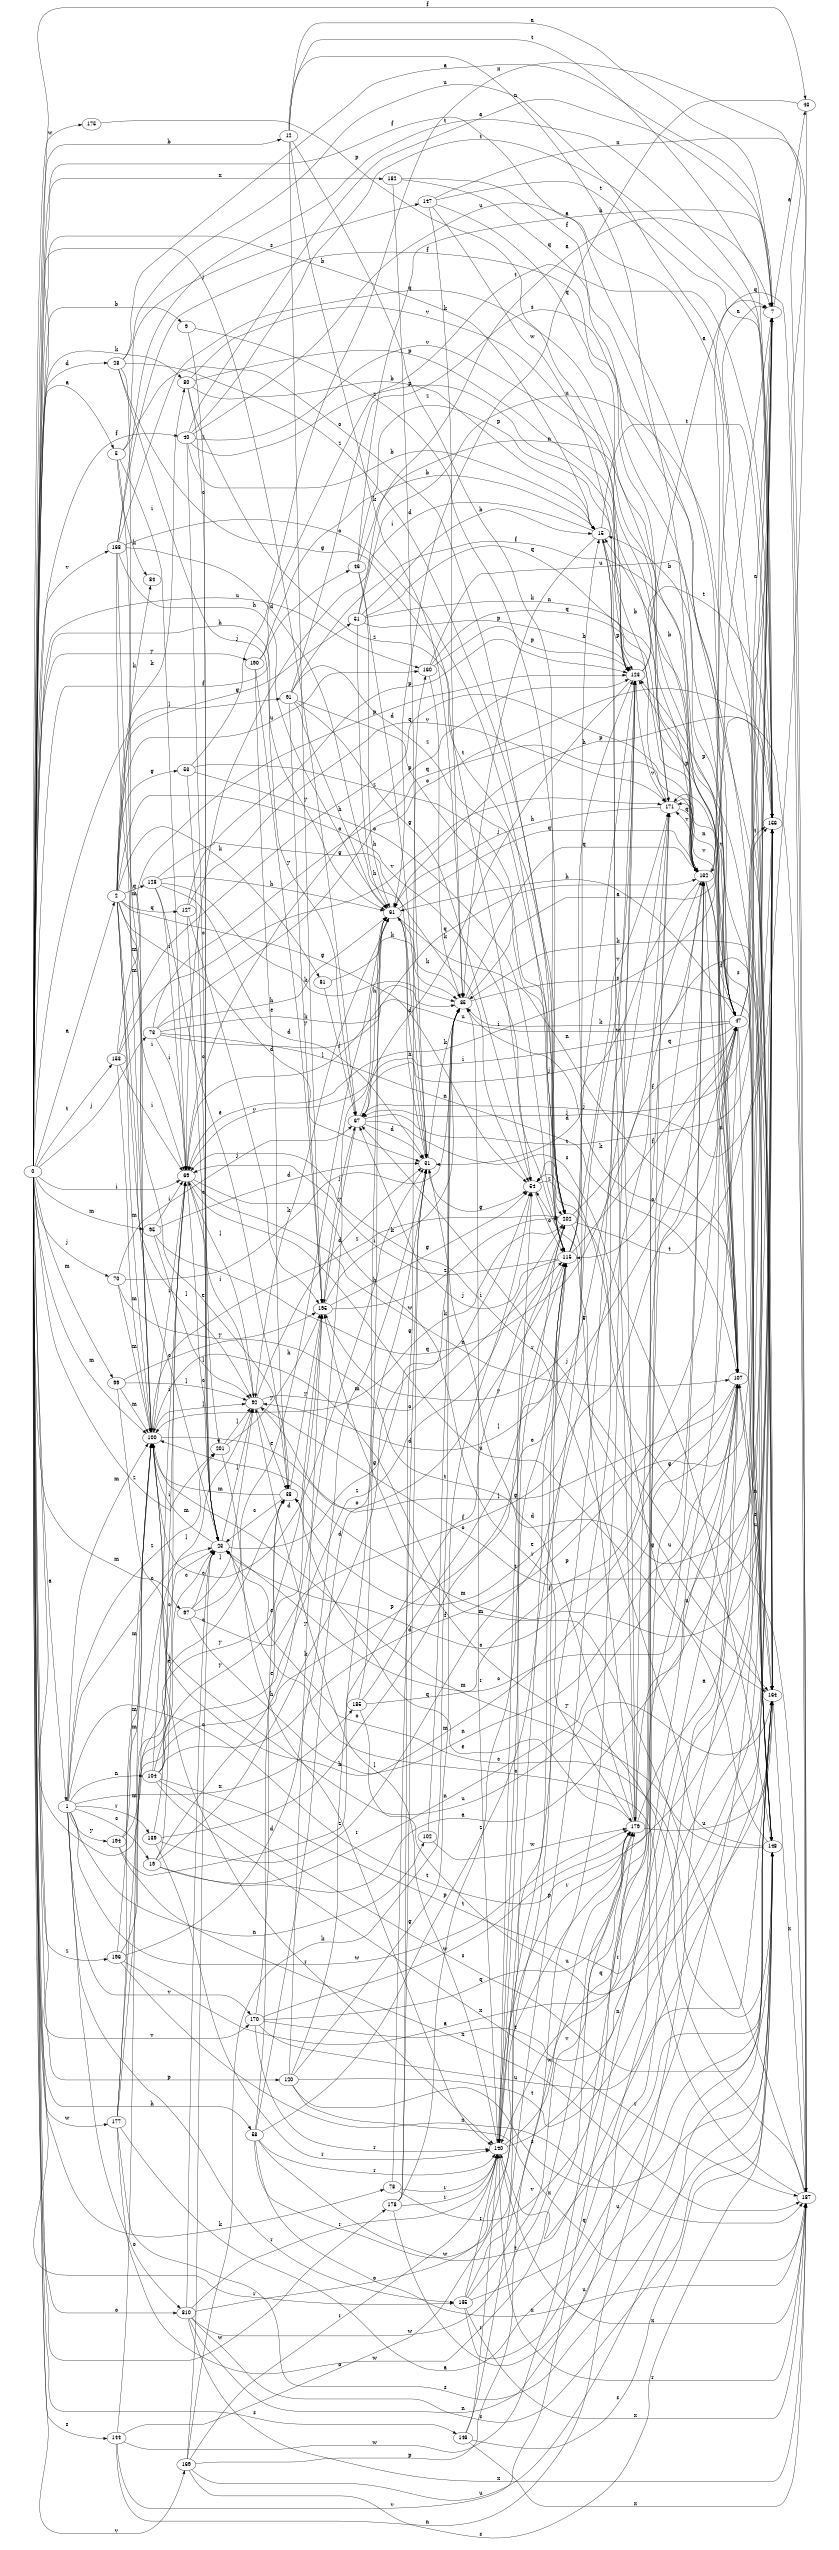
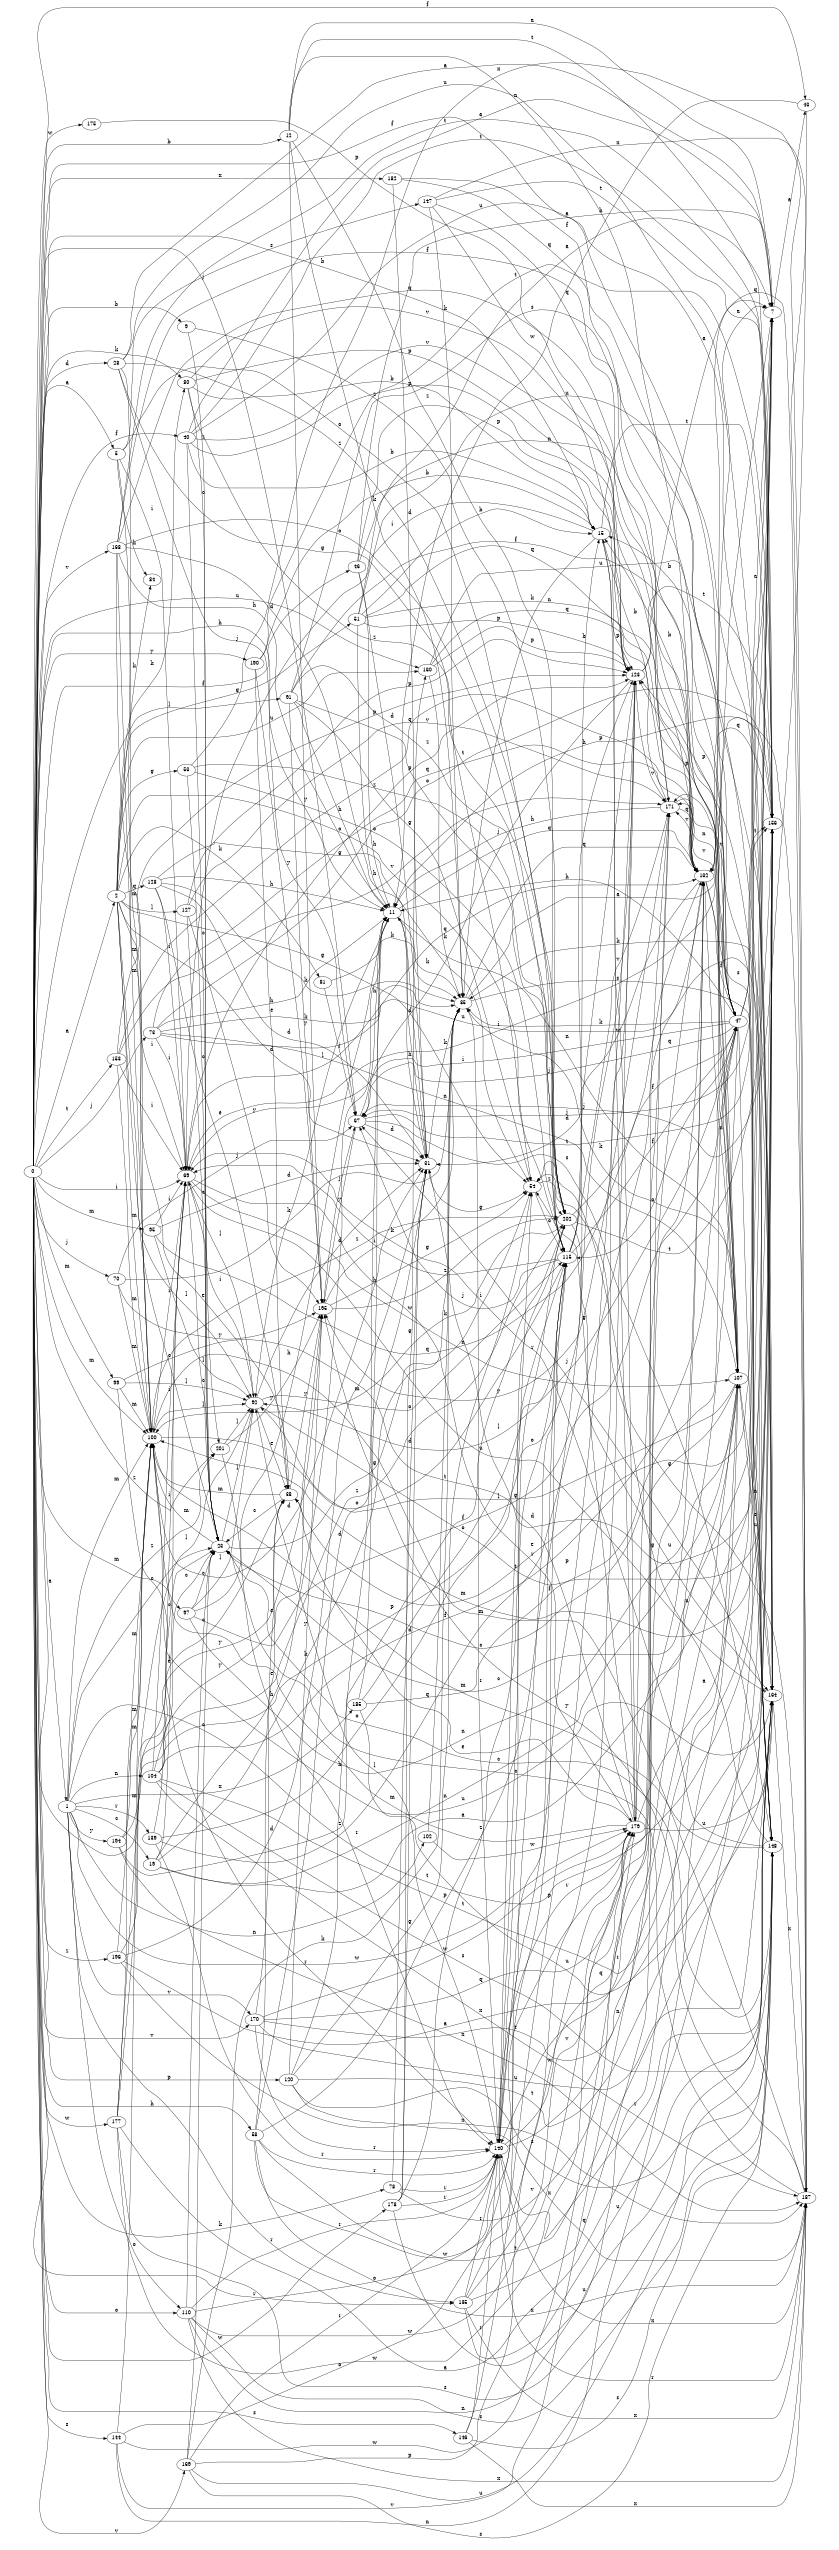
none -> (721, 732)
(152, 908) -> (152, 908)
(392, 913) -> (392, 913)
(415, 1752) -> (308, 1727)
(186, 2313) -> (186, 2313)
